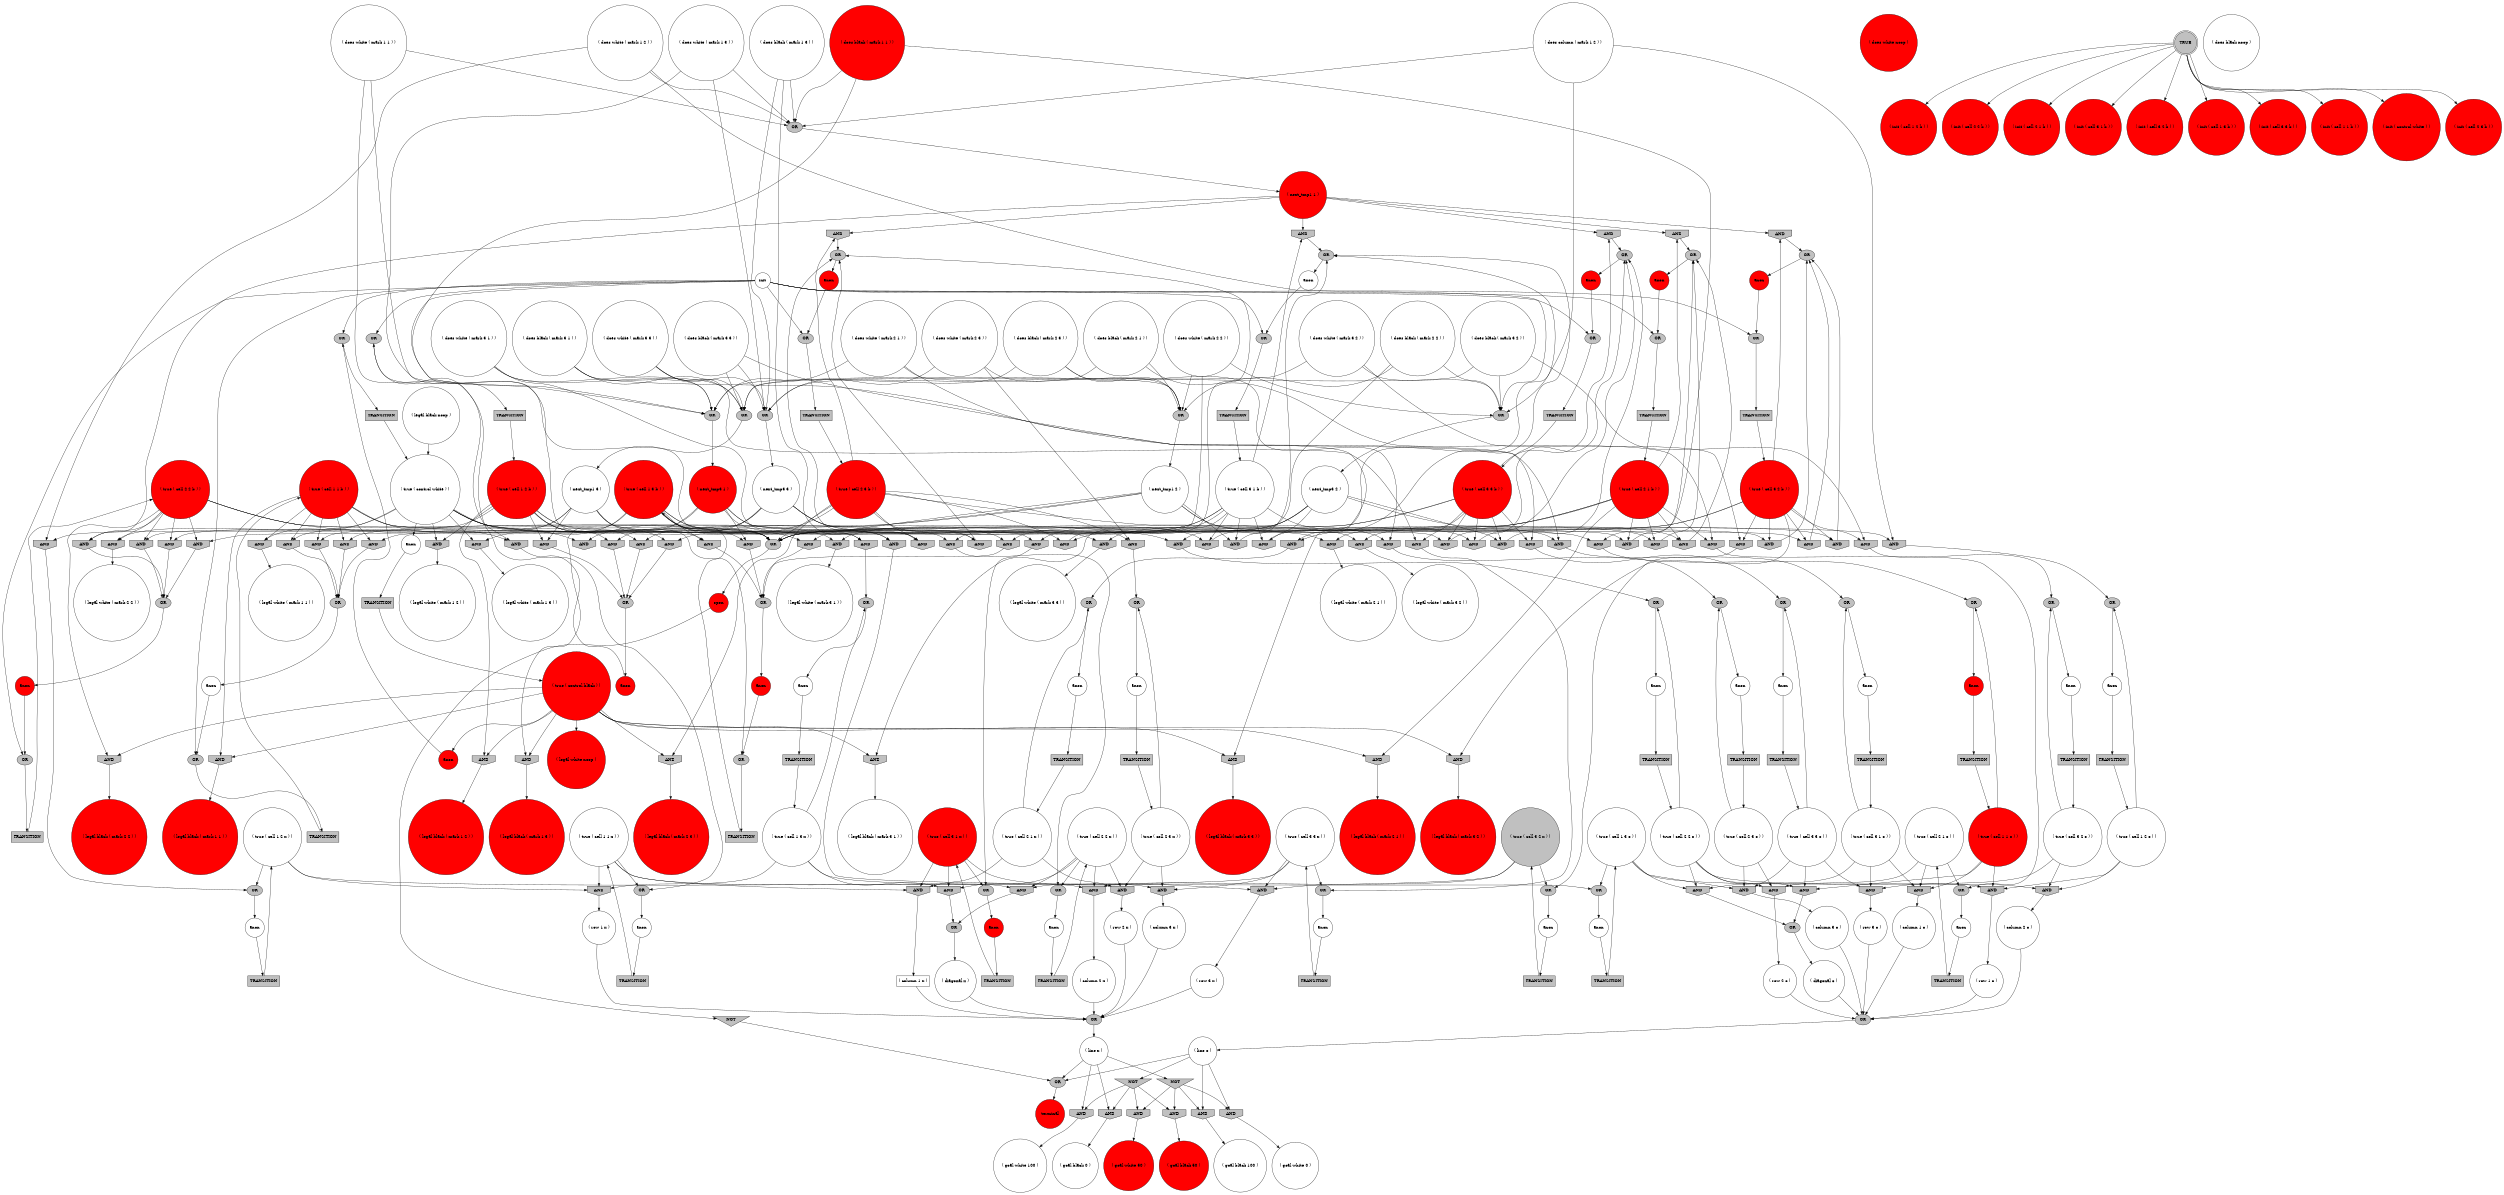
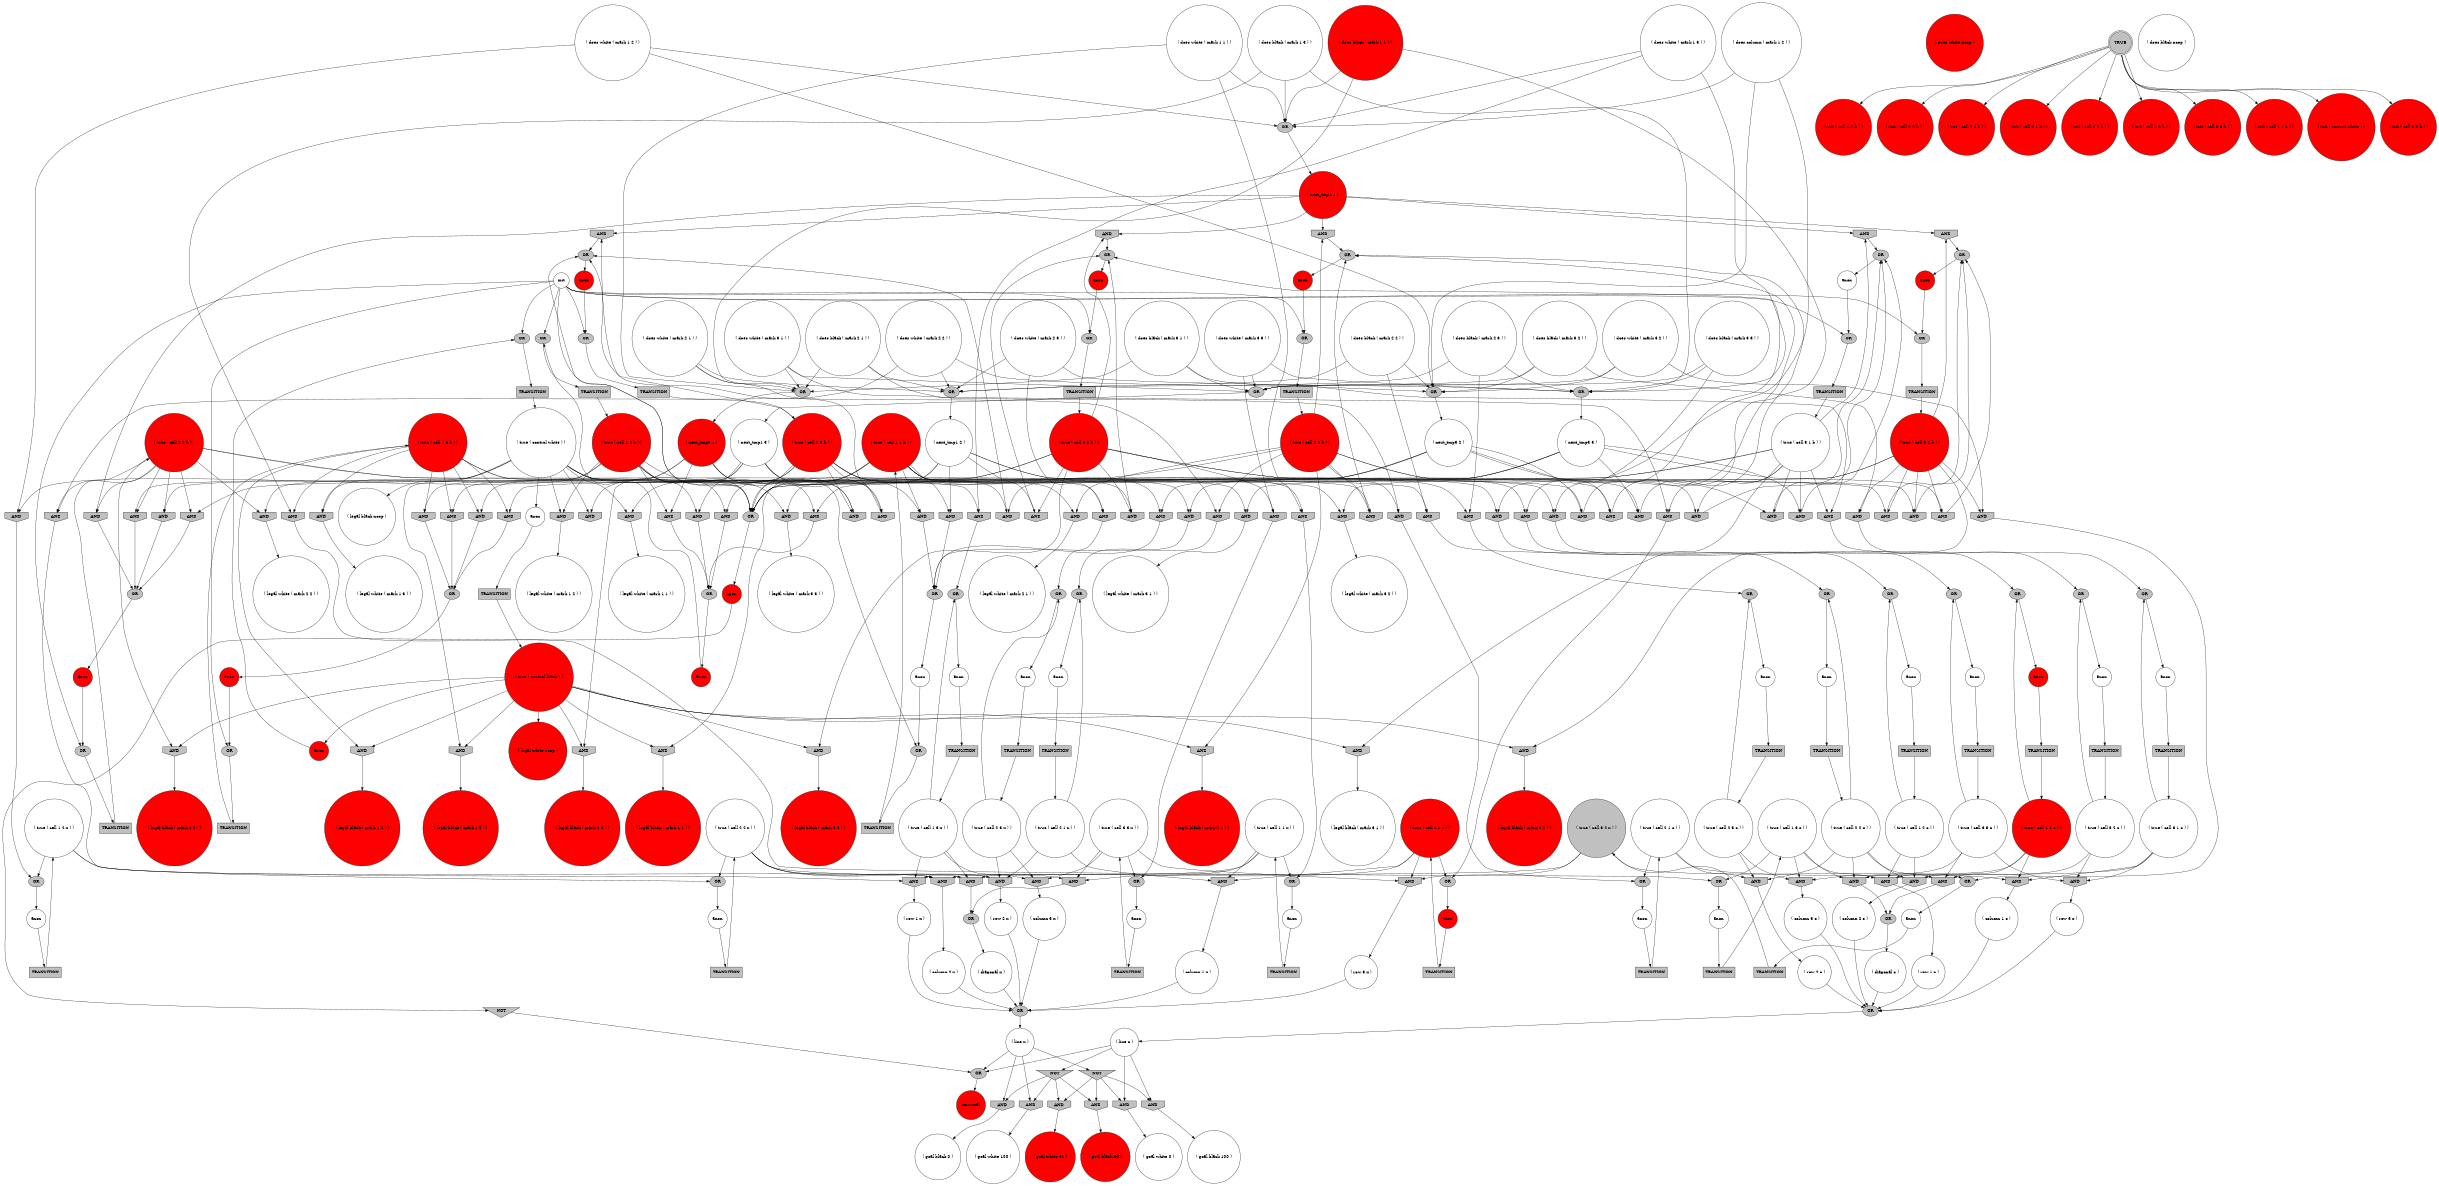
(429, 448) -> (451, 481)
(913, 981) -> (1197, 972)
